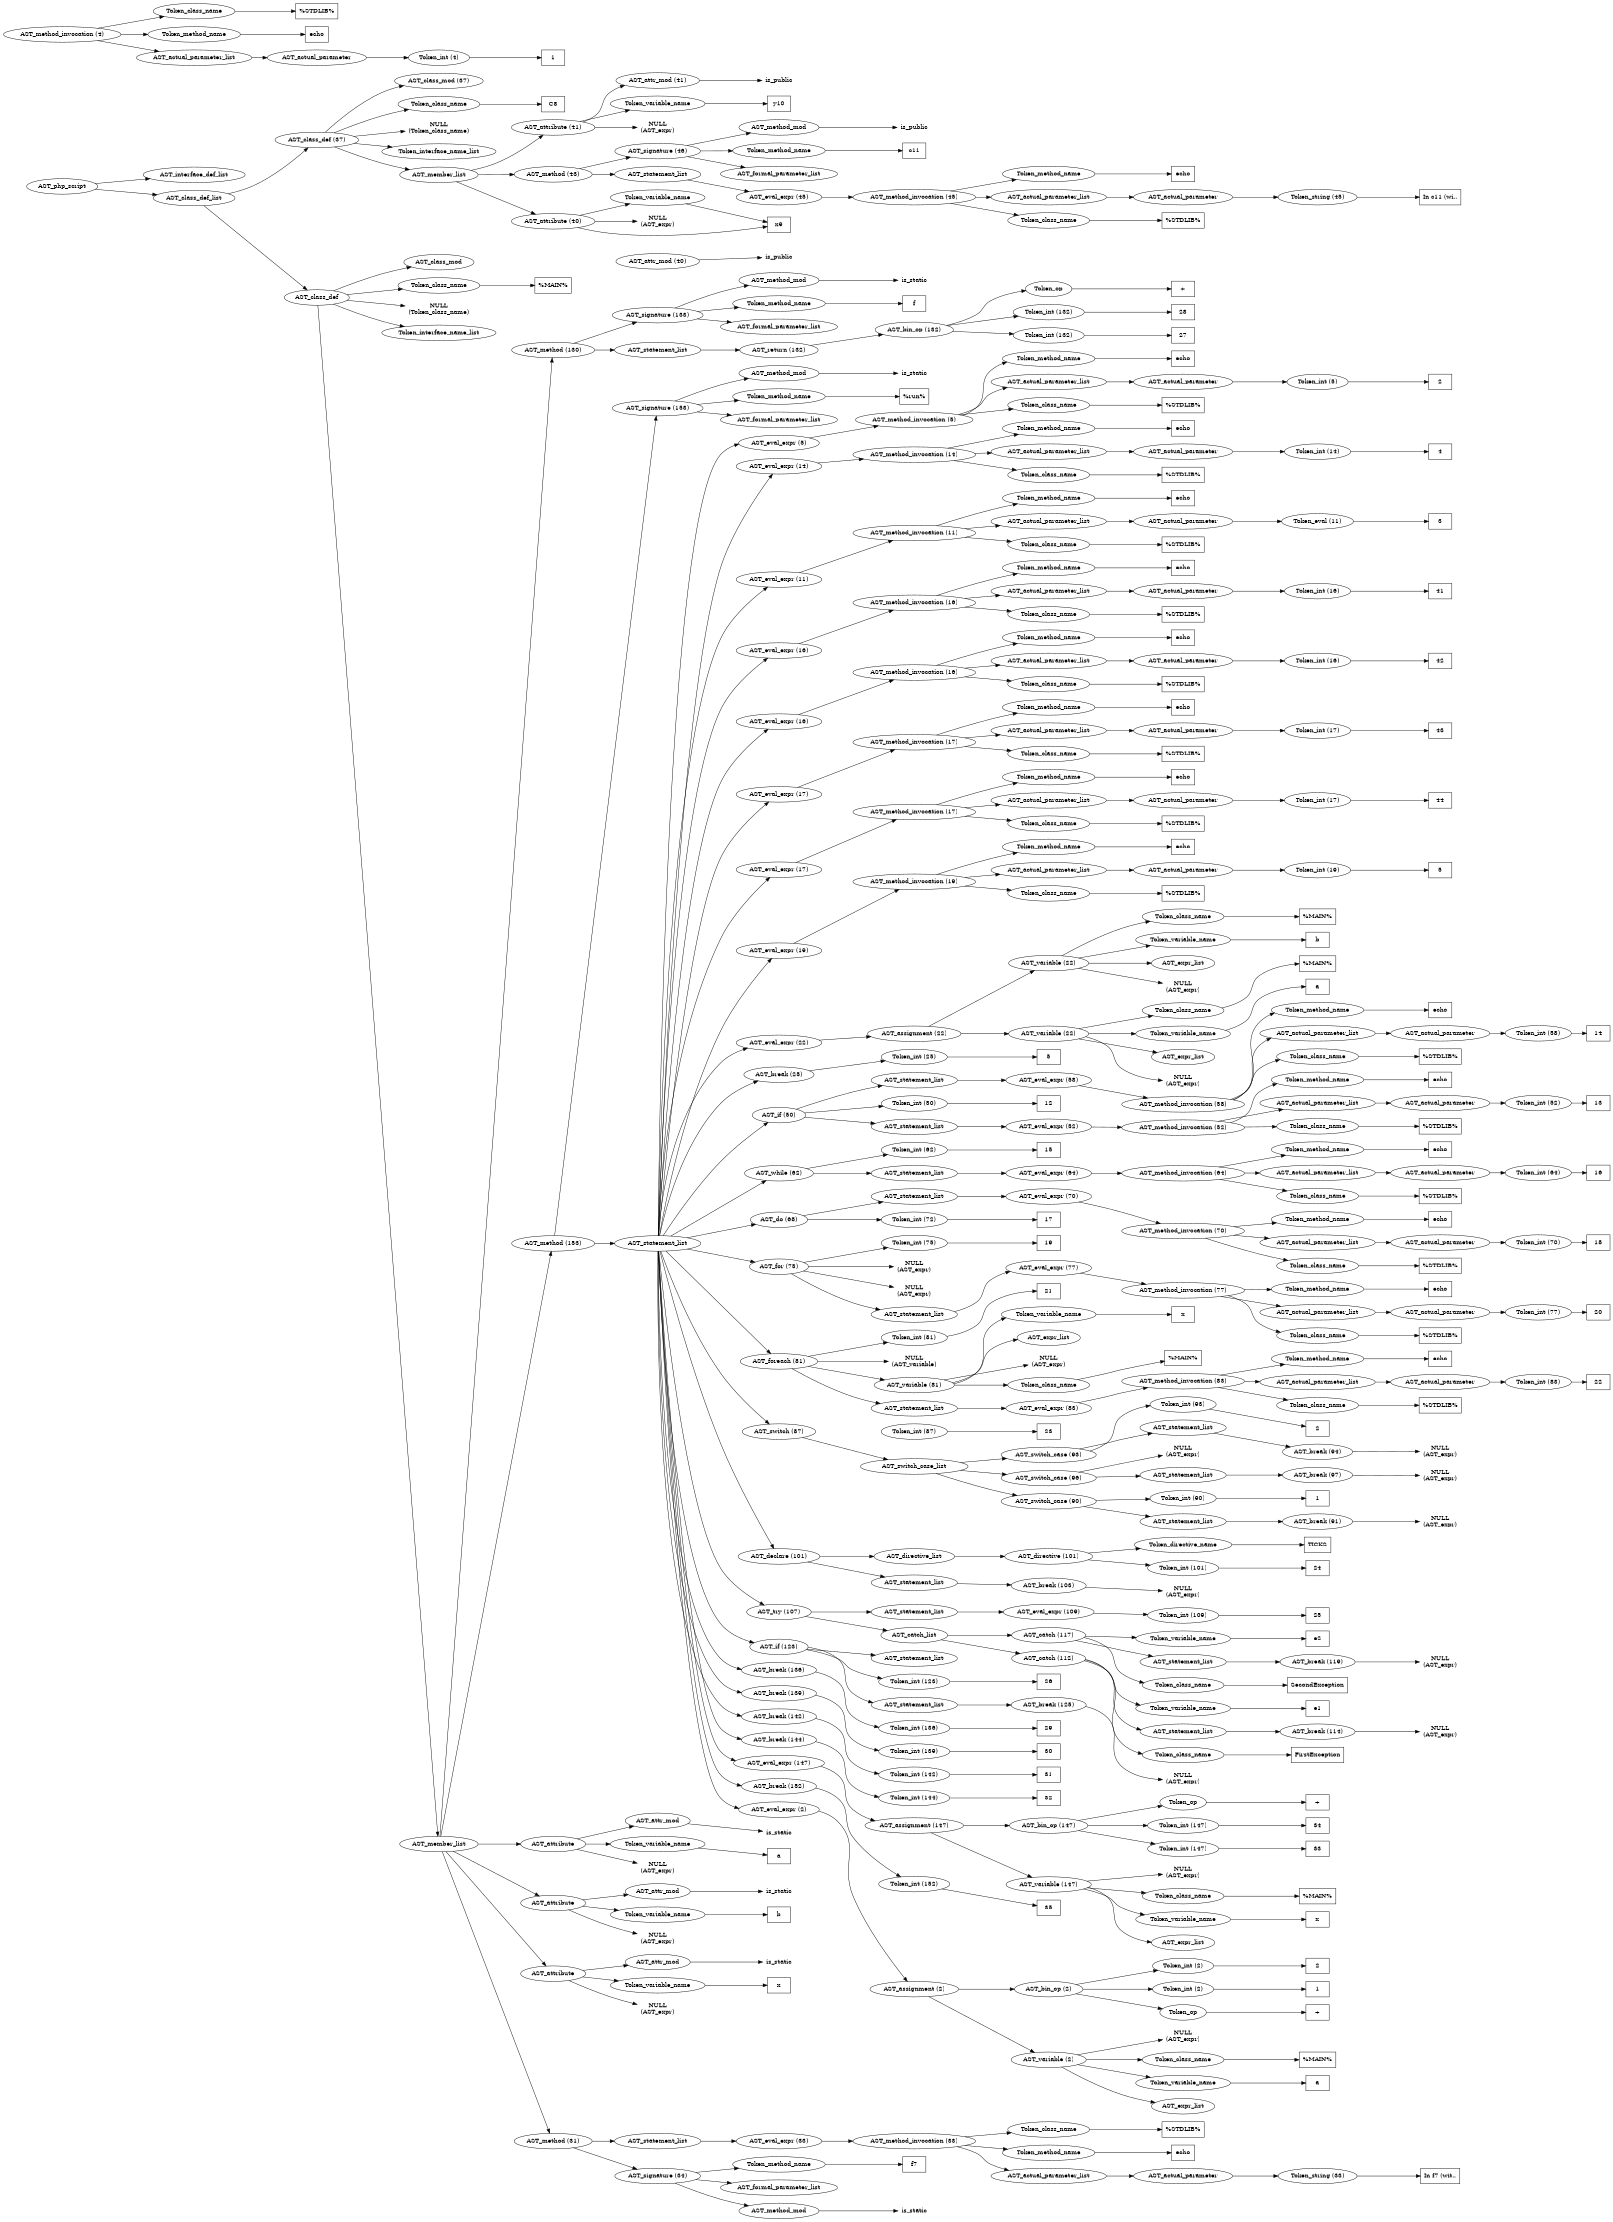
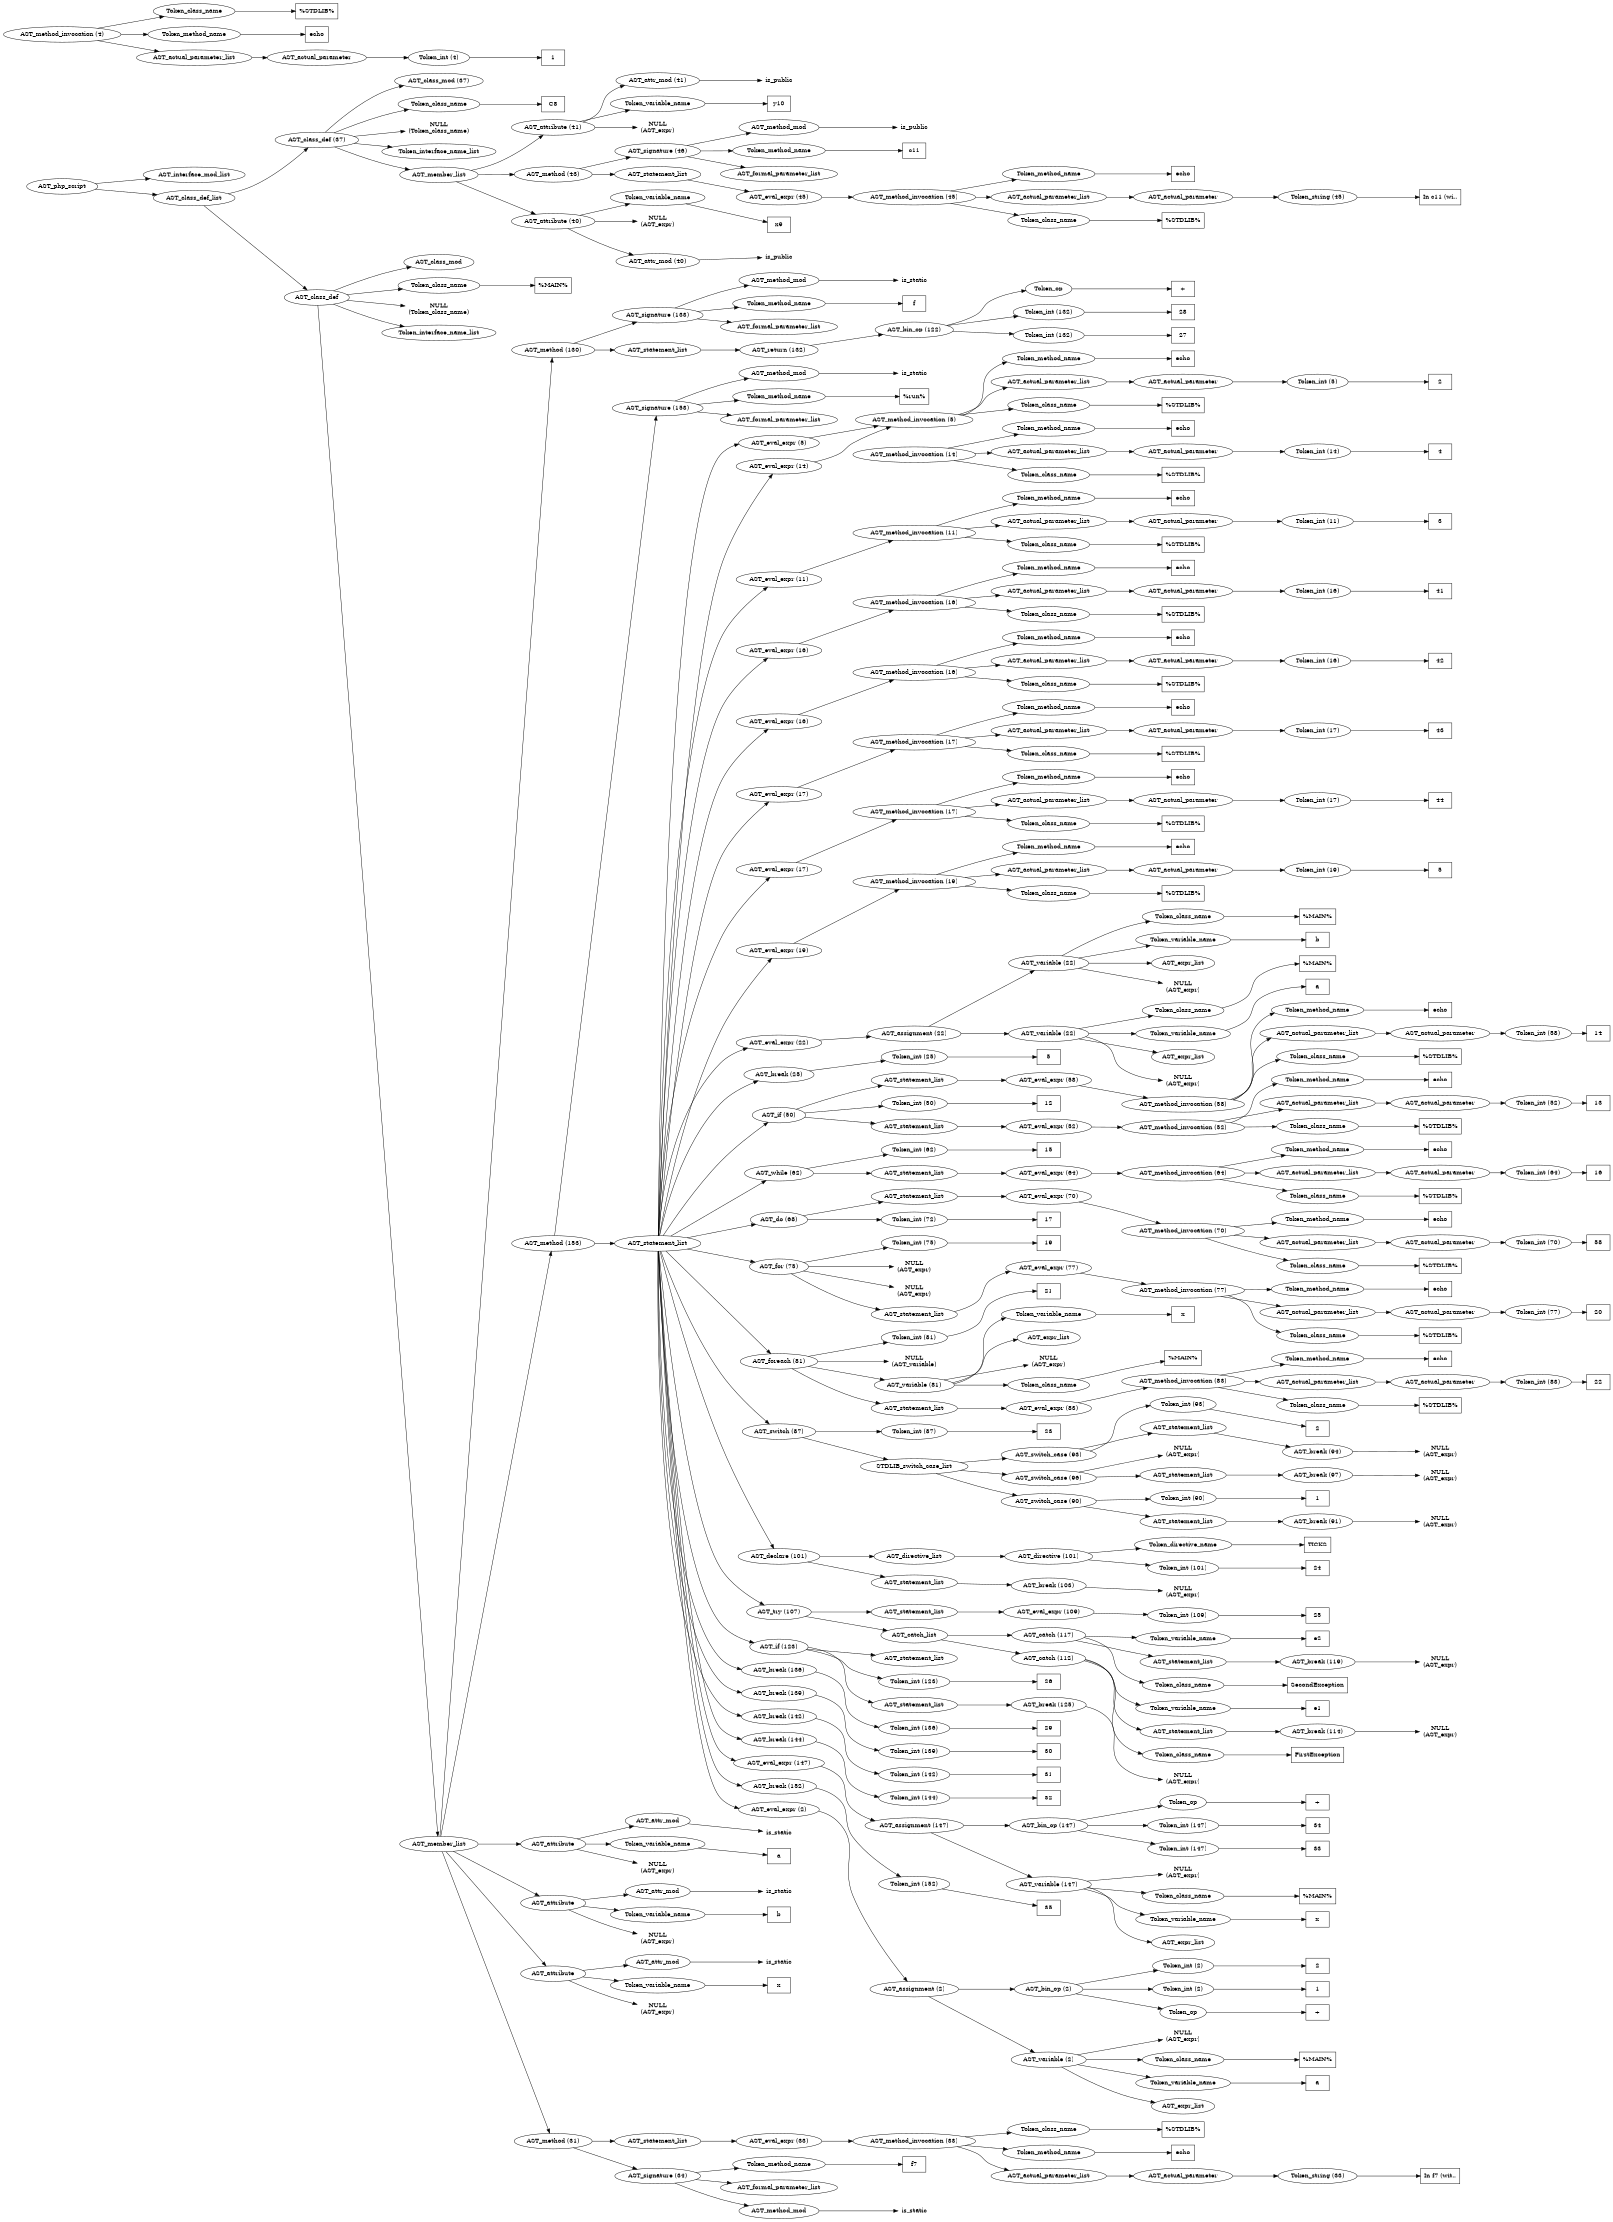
(194, 175) -> (194, 175)
(670, 235) -> (598, 243)
(914, 330) -> (914, 330)
(838, 461) -> (850, 445)
(1318, 521) -> (1318, 521)
(1598, 1243) -> (1598, 1243)
none -> (846, 1432)
(914, 1466) -> (914, 1466)
